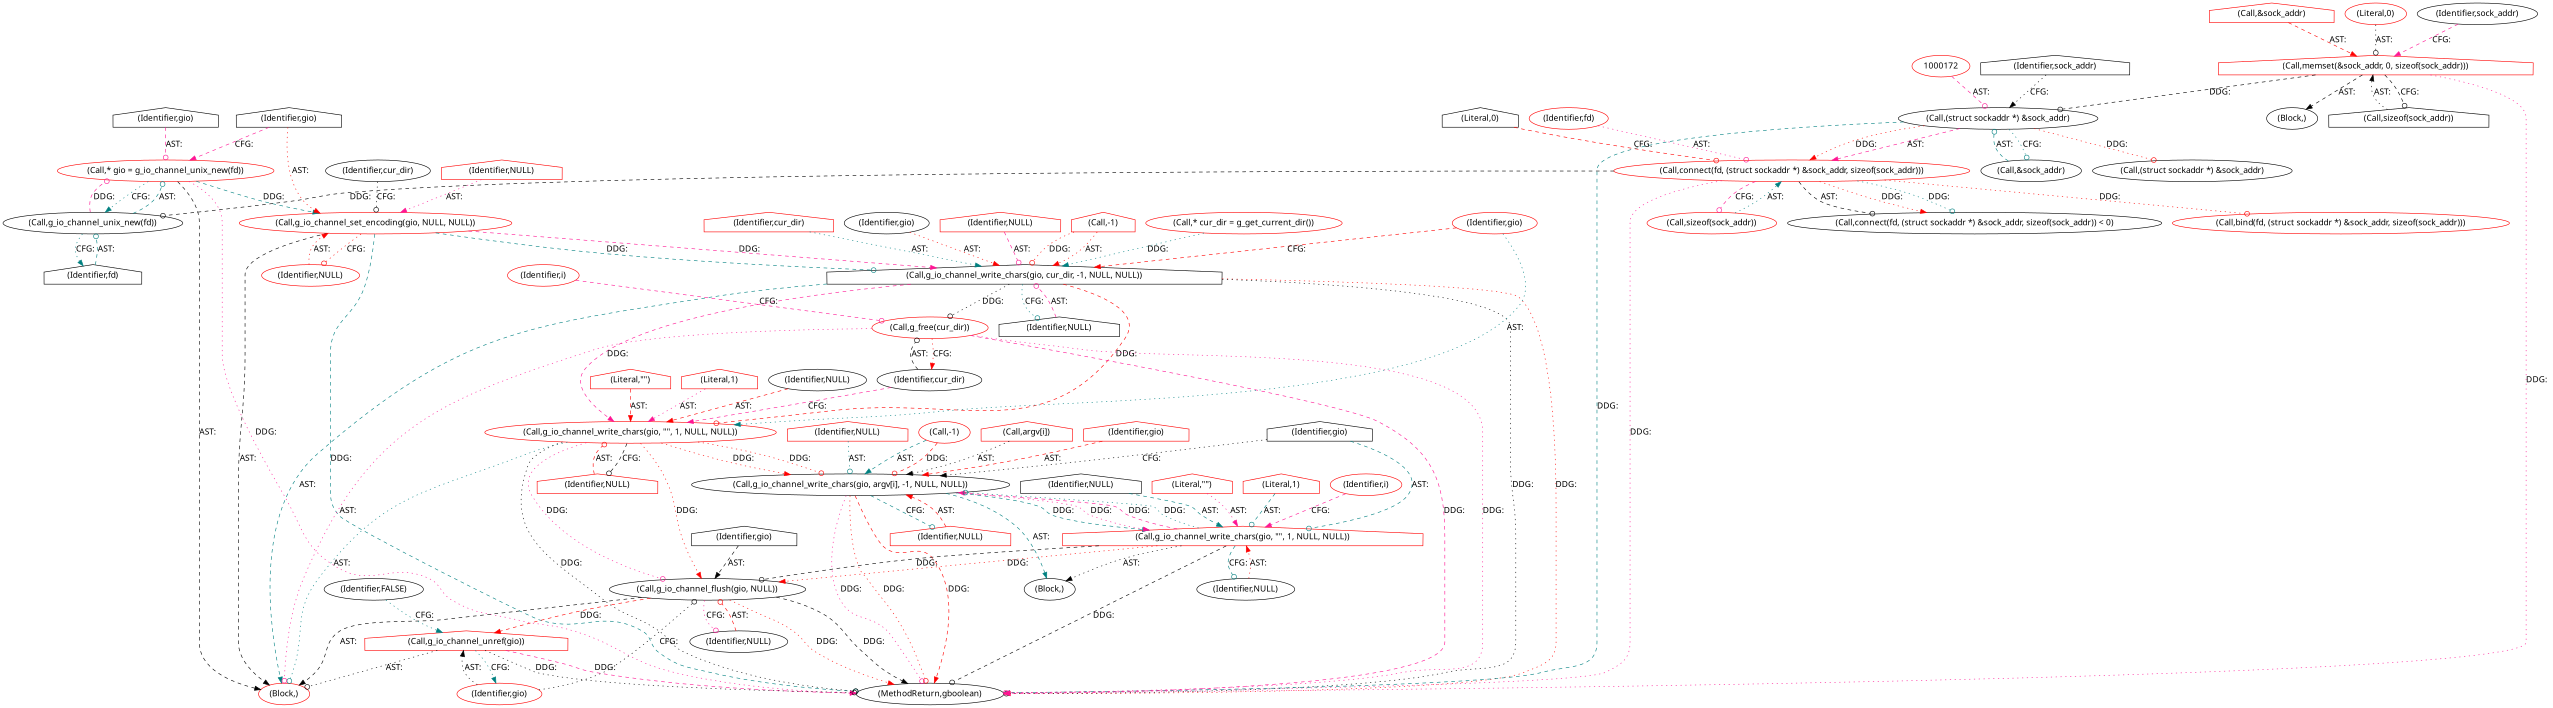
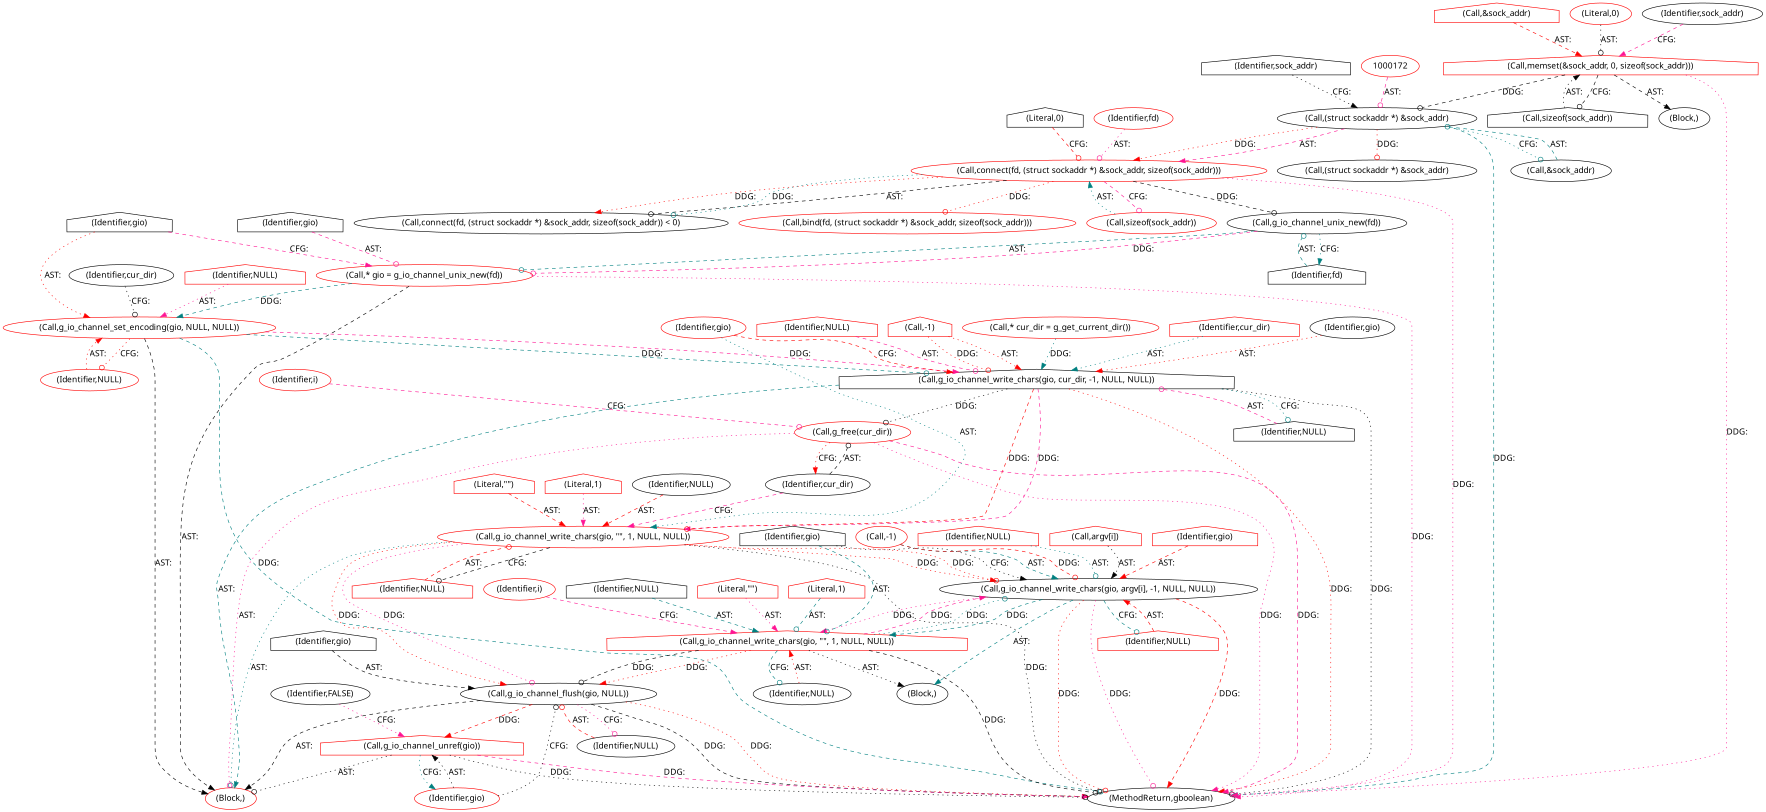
(129, 194) -> none
(410, 617) -> (369, 719)
